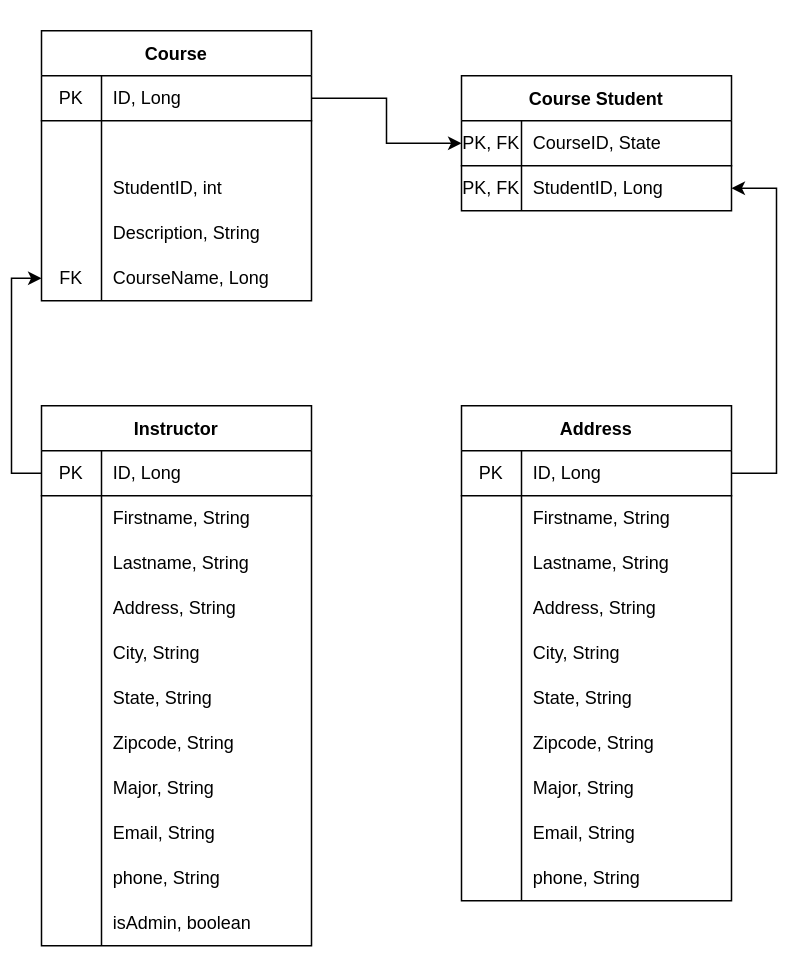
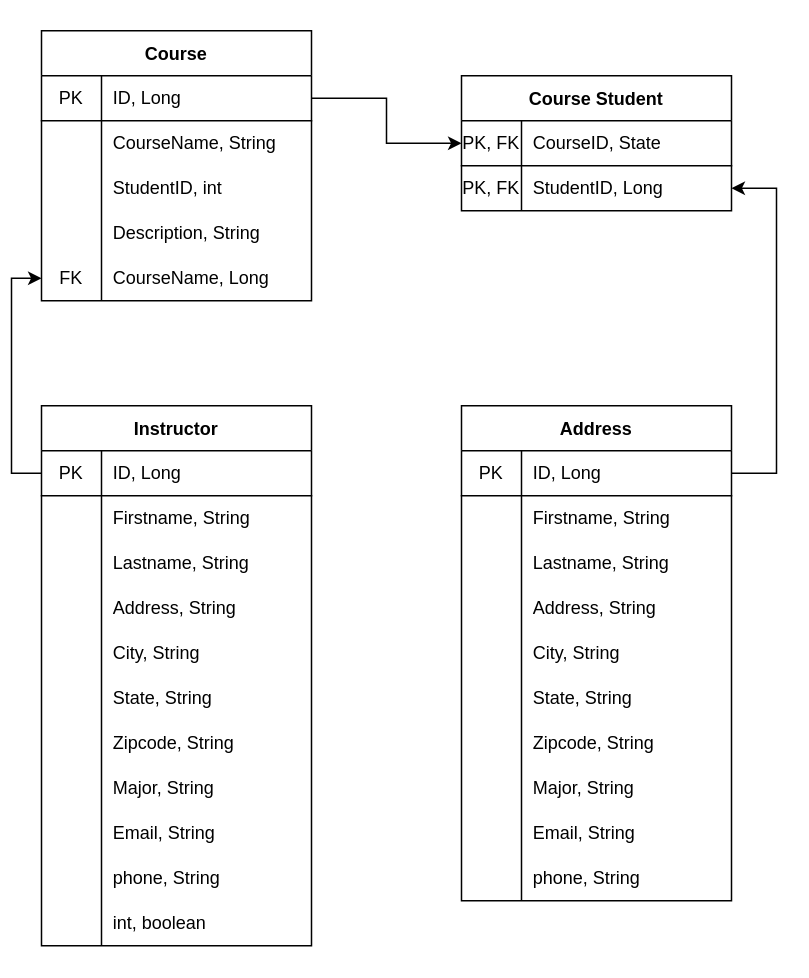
none -> (206, 143)
(182, 923) -> (164, 923)
